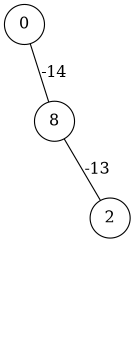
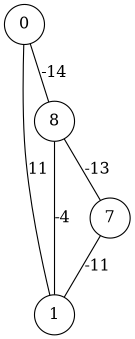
(110, 218) -> (110, 218)
none -> (55, 315)
